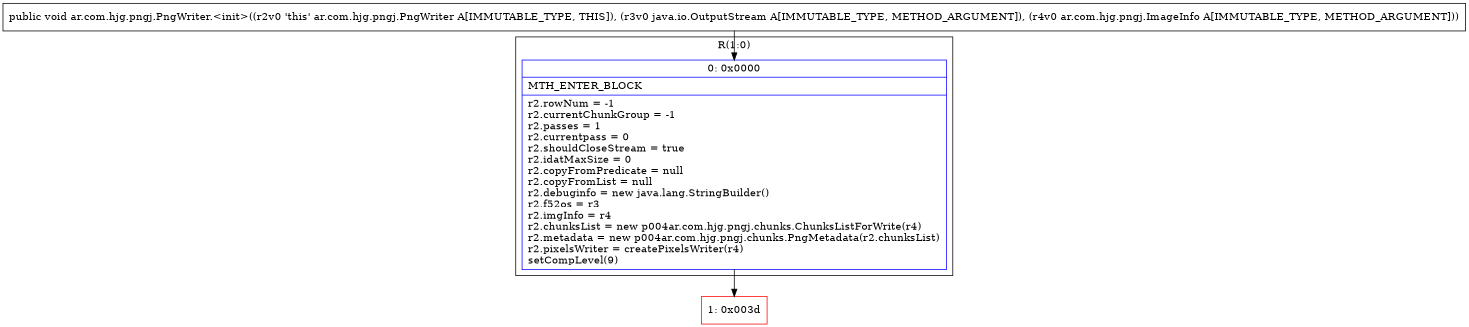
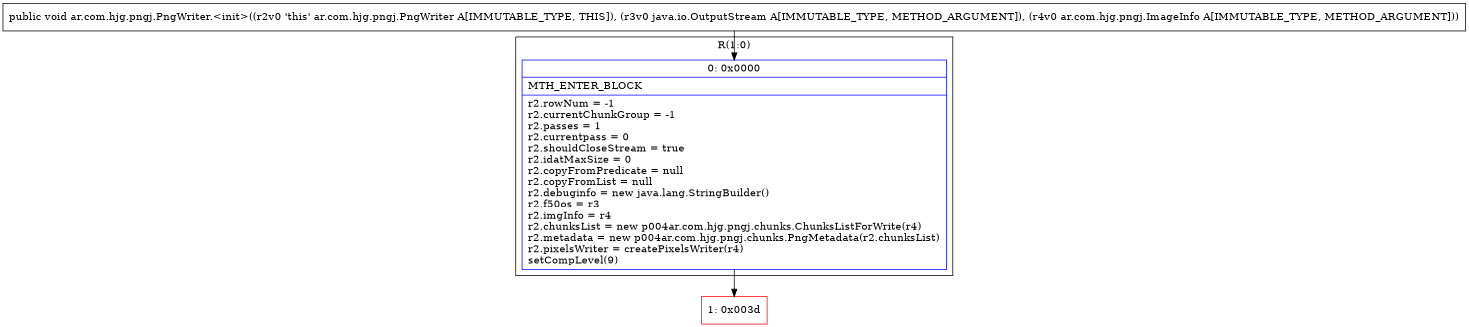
(564, 204) -> (564, 204)
